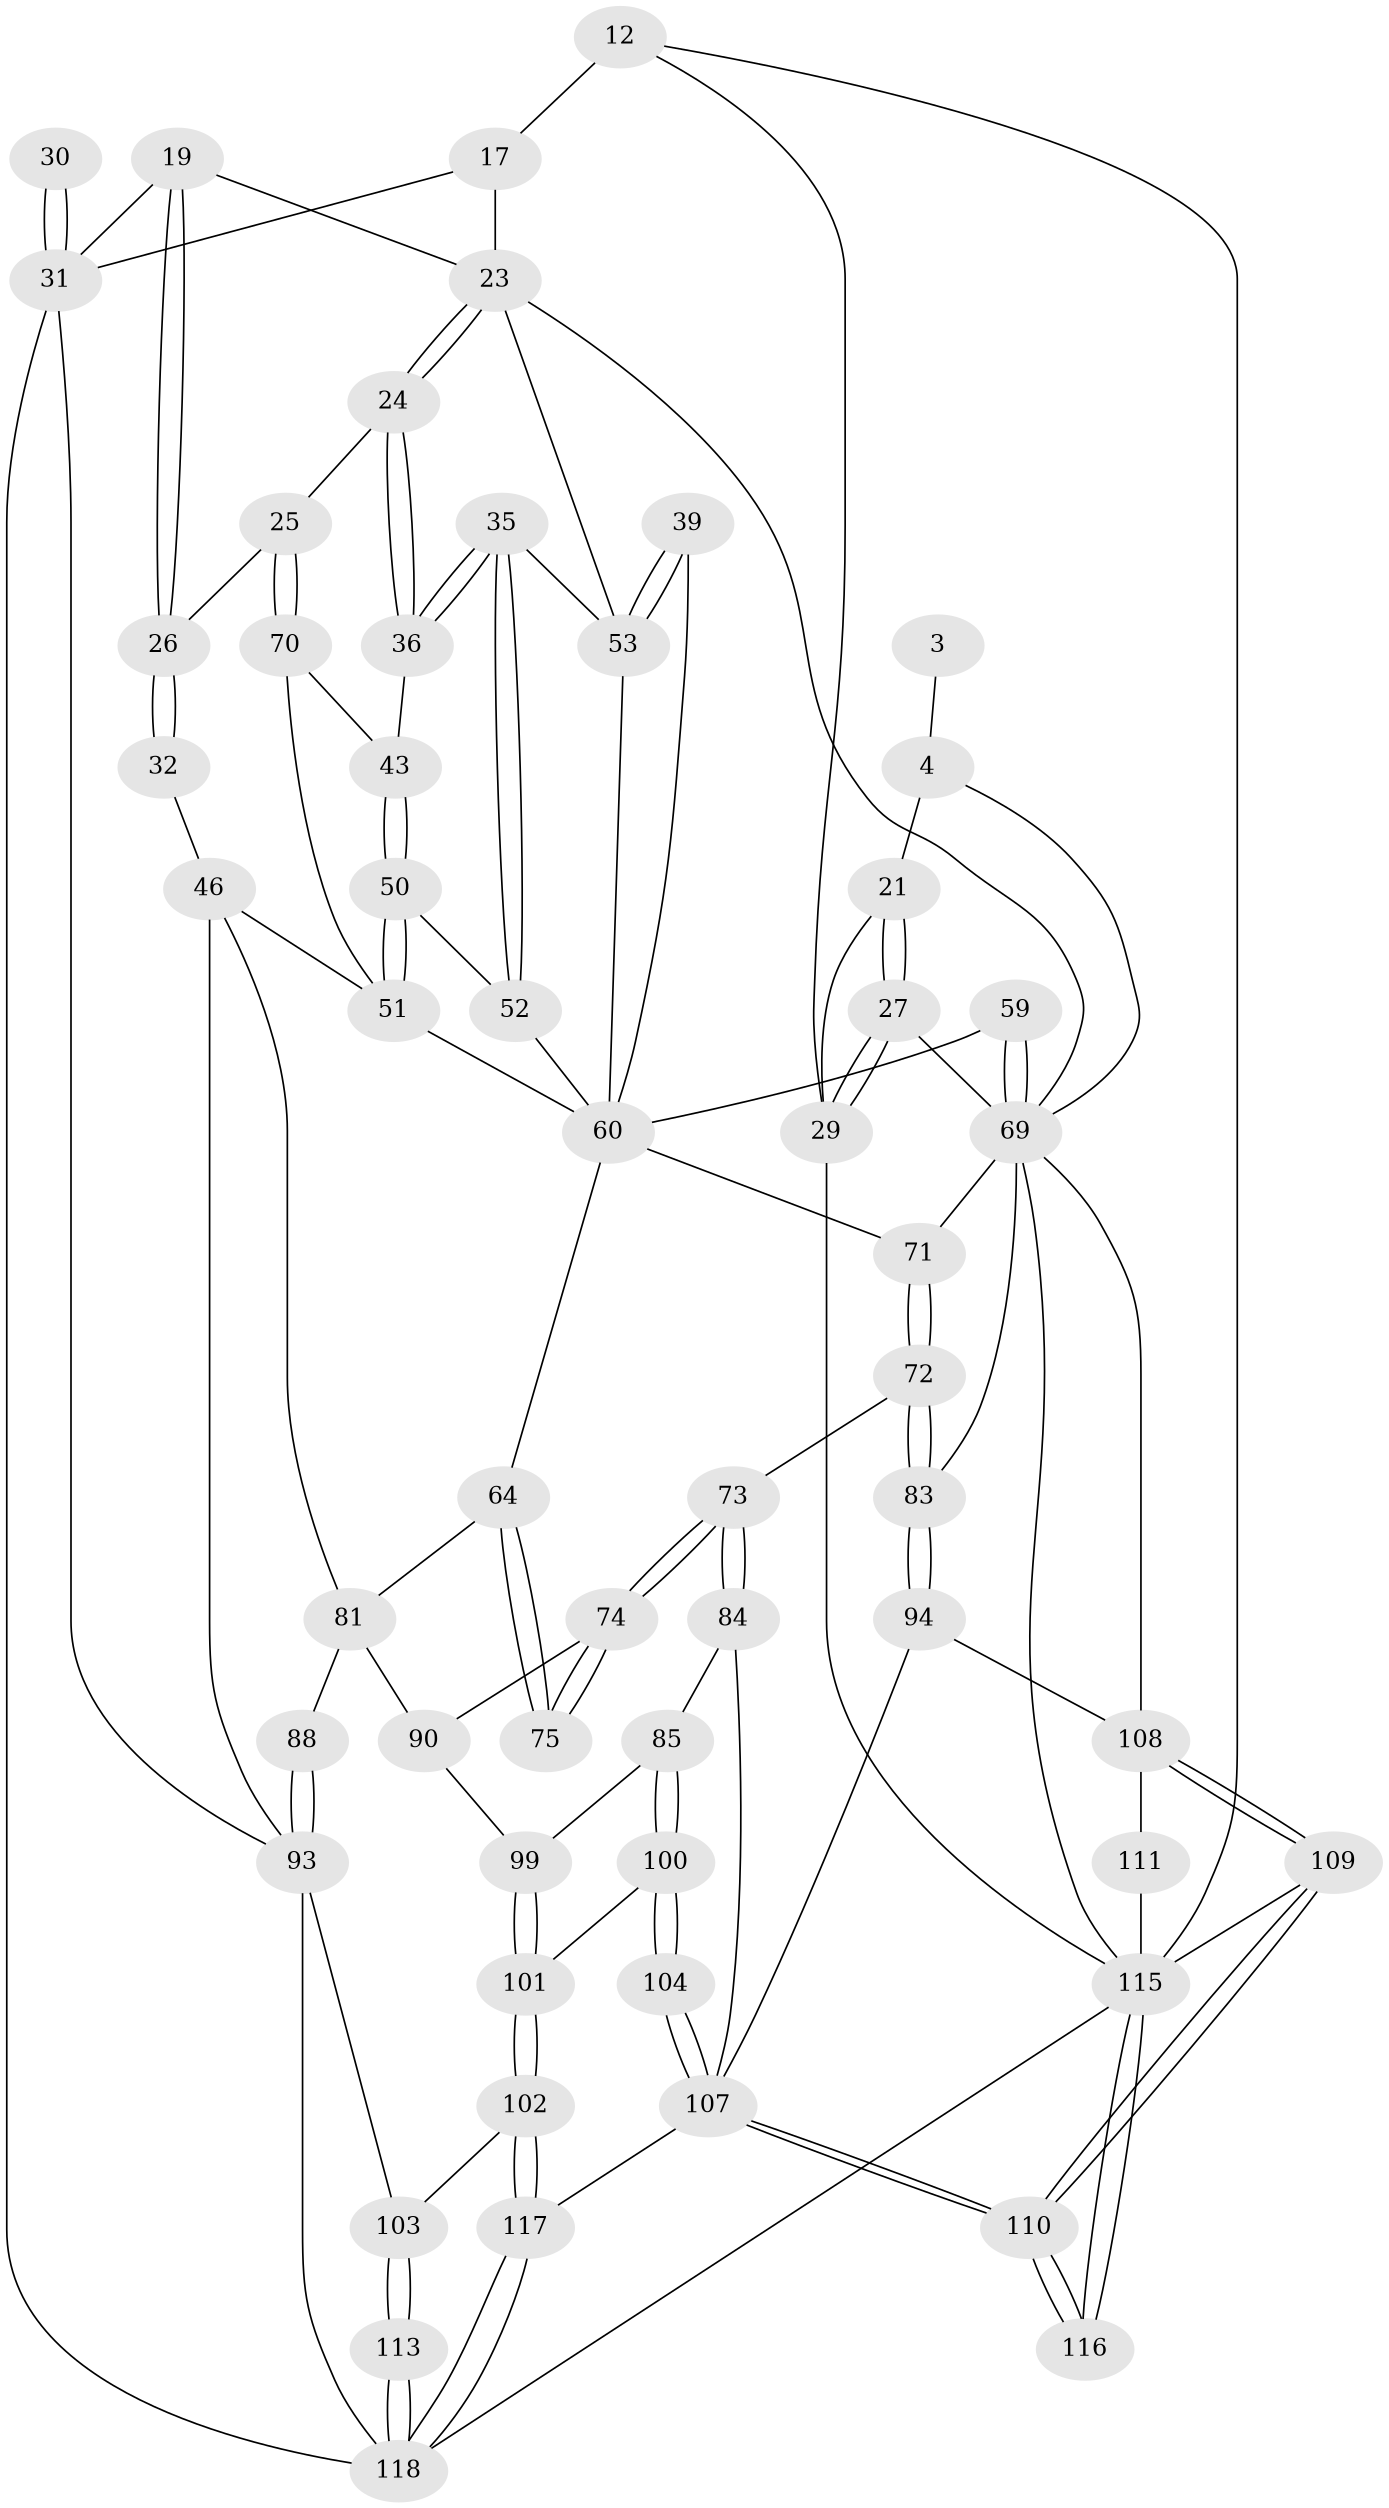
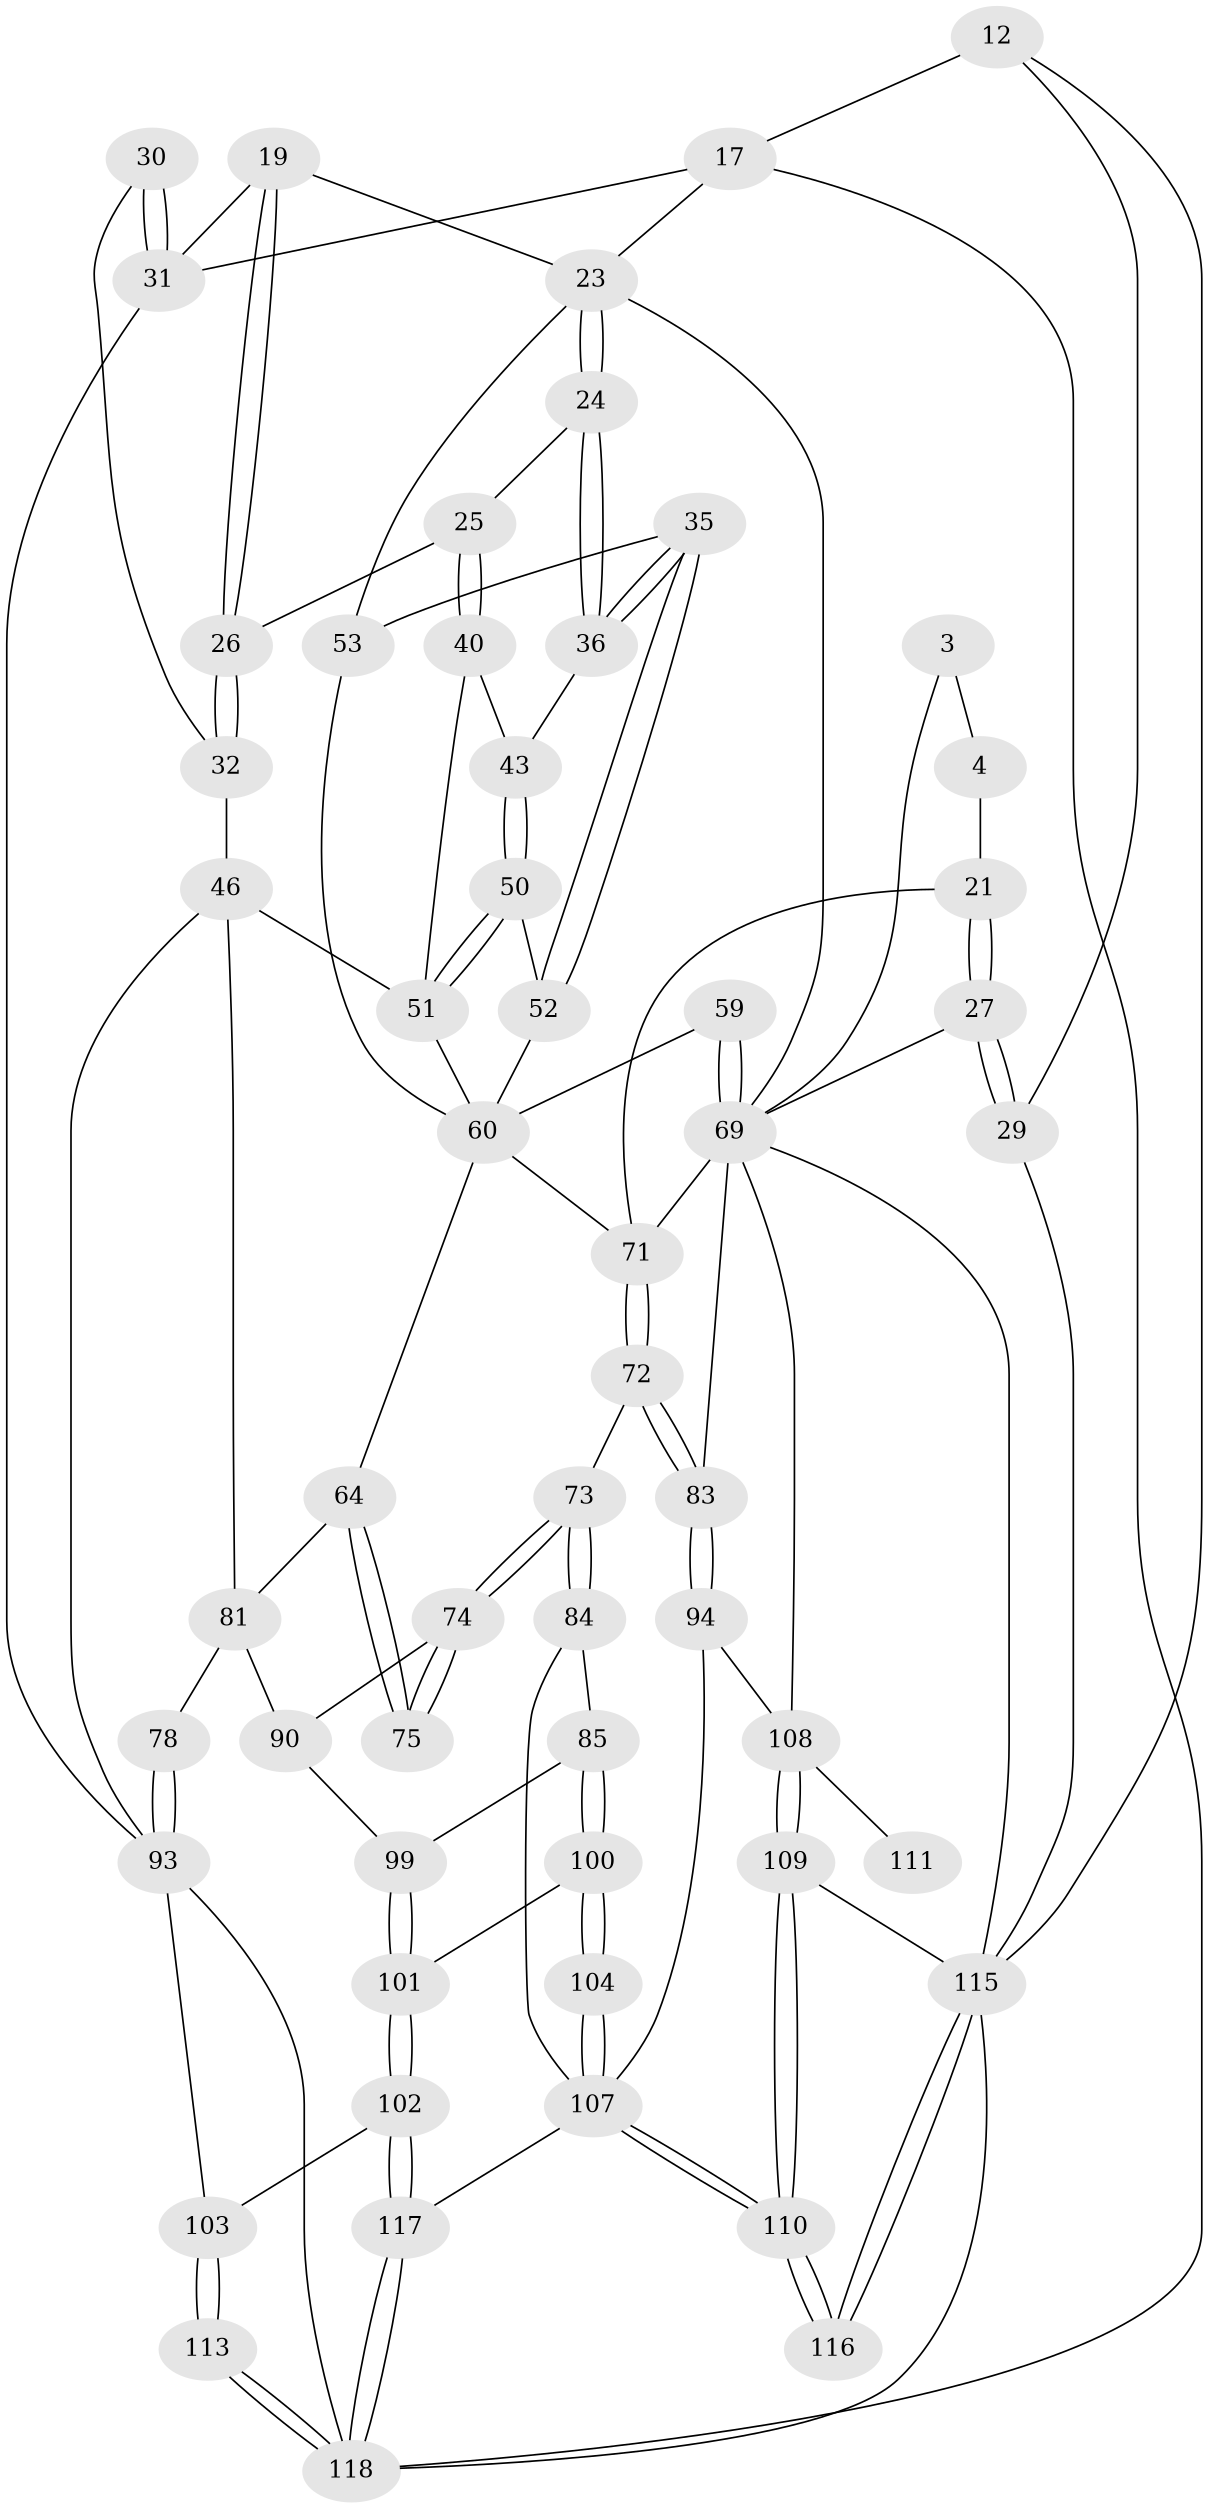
none -> (111, 468)
(688, 524) -> none
(286, 646) -> (470, 646)
(1120, 934) -> (895, 916)
(827, 1003) -> (682, 968)
(7, 1493) -> (1140, 1546)
(303, 1741) -> (164, 1741)
(1141, 1924) -> none
